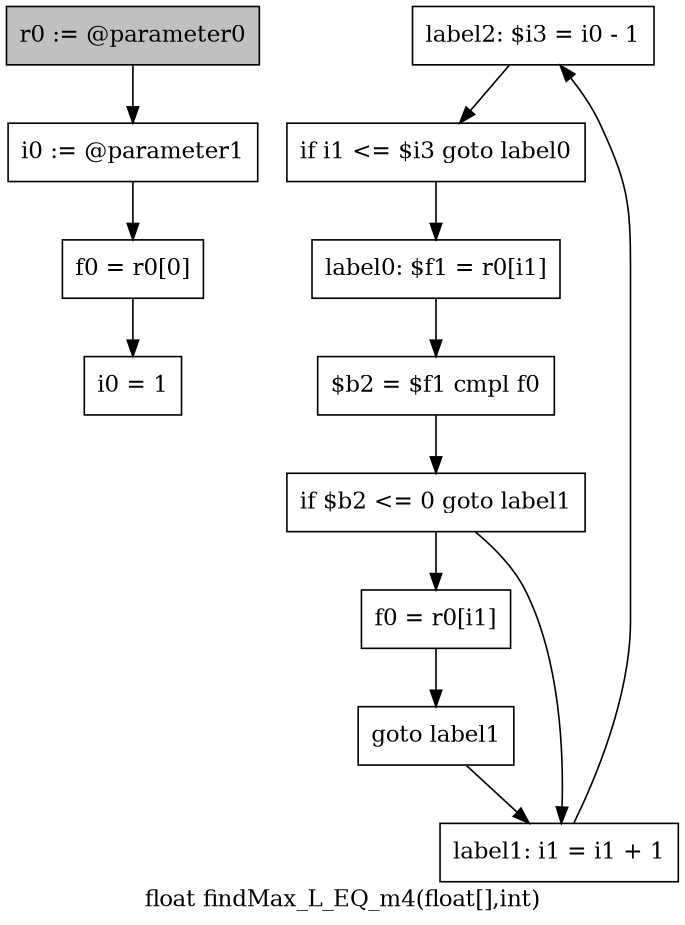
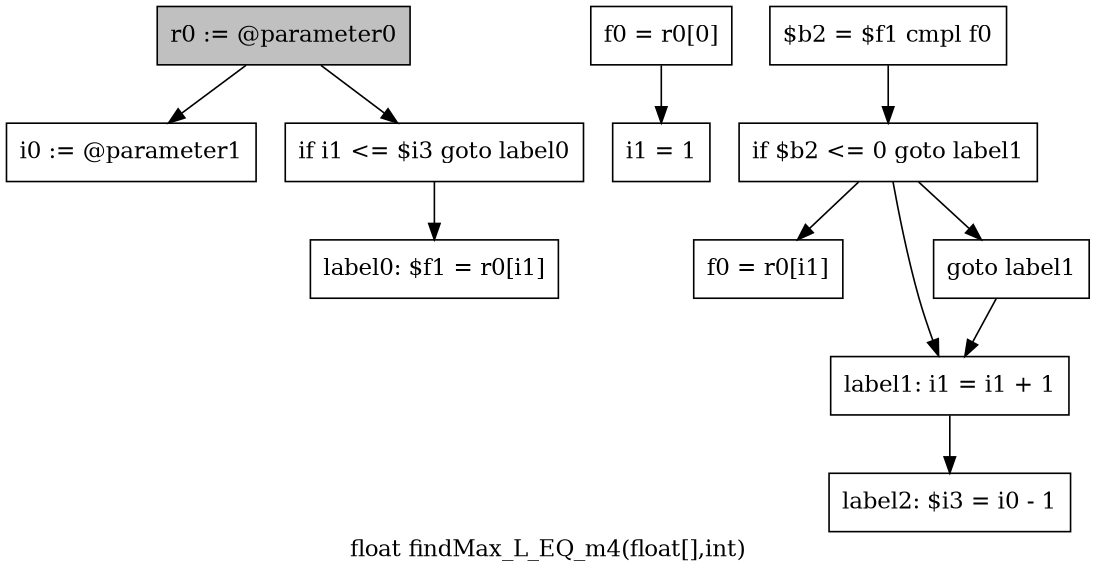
(490, 88) -> (353, 89)
(133, 203) -> none
(436, 319) -> none
(133, 386) -> (661, 152)
(436, 670) -> (944, 205)
